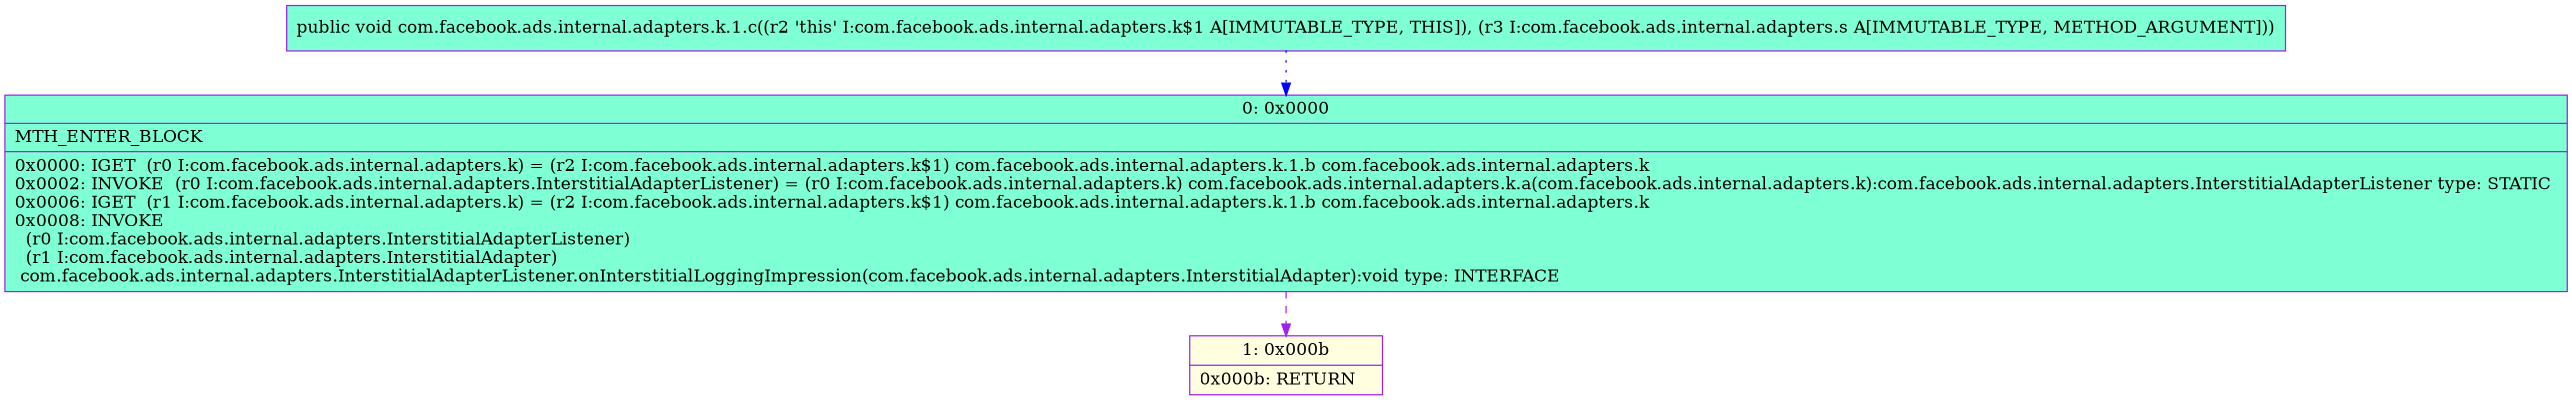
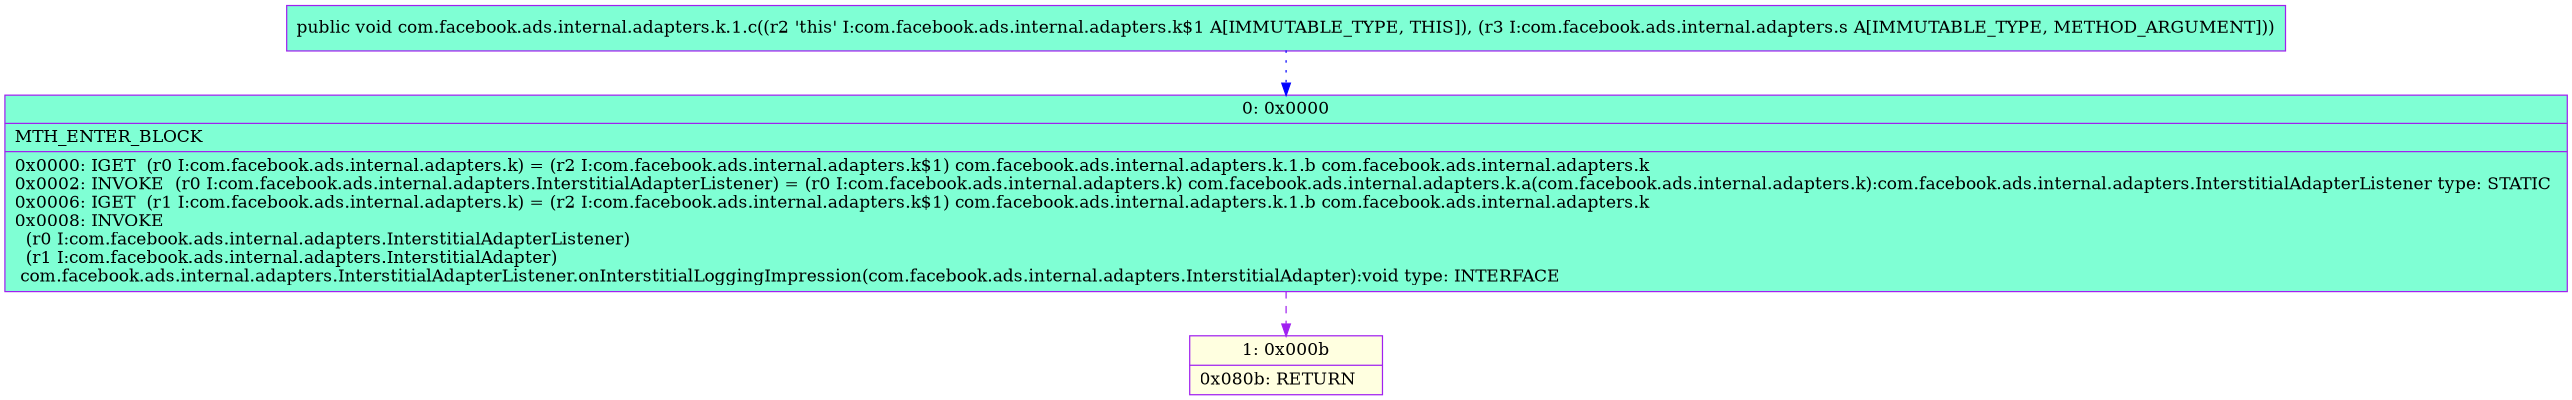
(1286, 379) -> (1286, 379)
